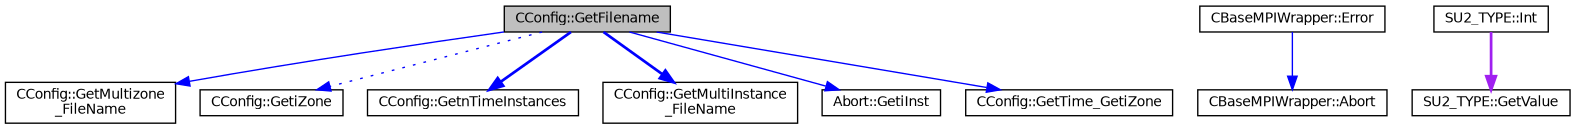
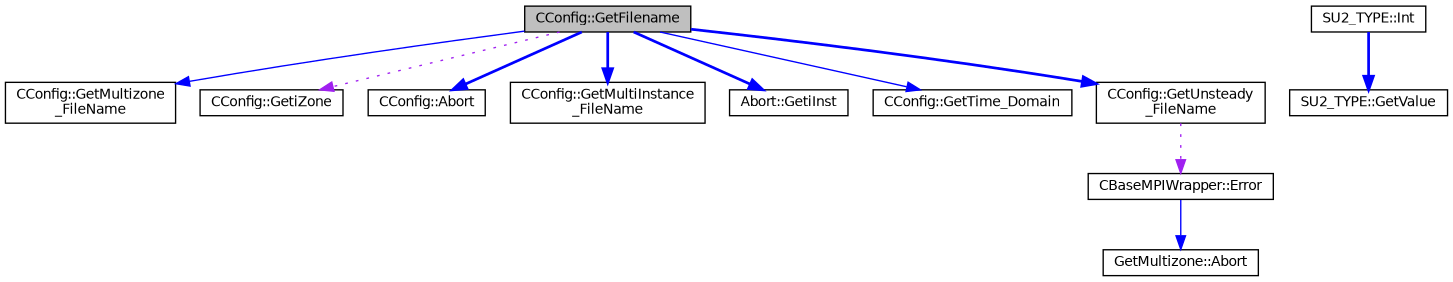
(1491, 54) -> (1369, 54)
(436, 59) -> (446, 59)
(728, 59) -> (692, 58)
(473, 103) -> (427, 103)
(1069, 103) -> (973, 103)
none -> (1181, 103)
(1292, 103) -> (1181, 263)
